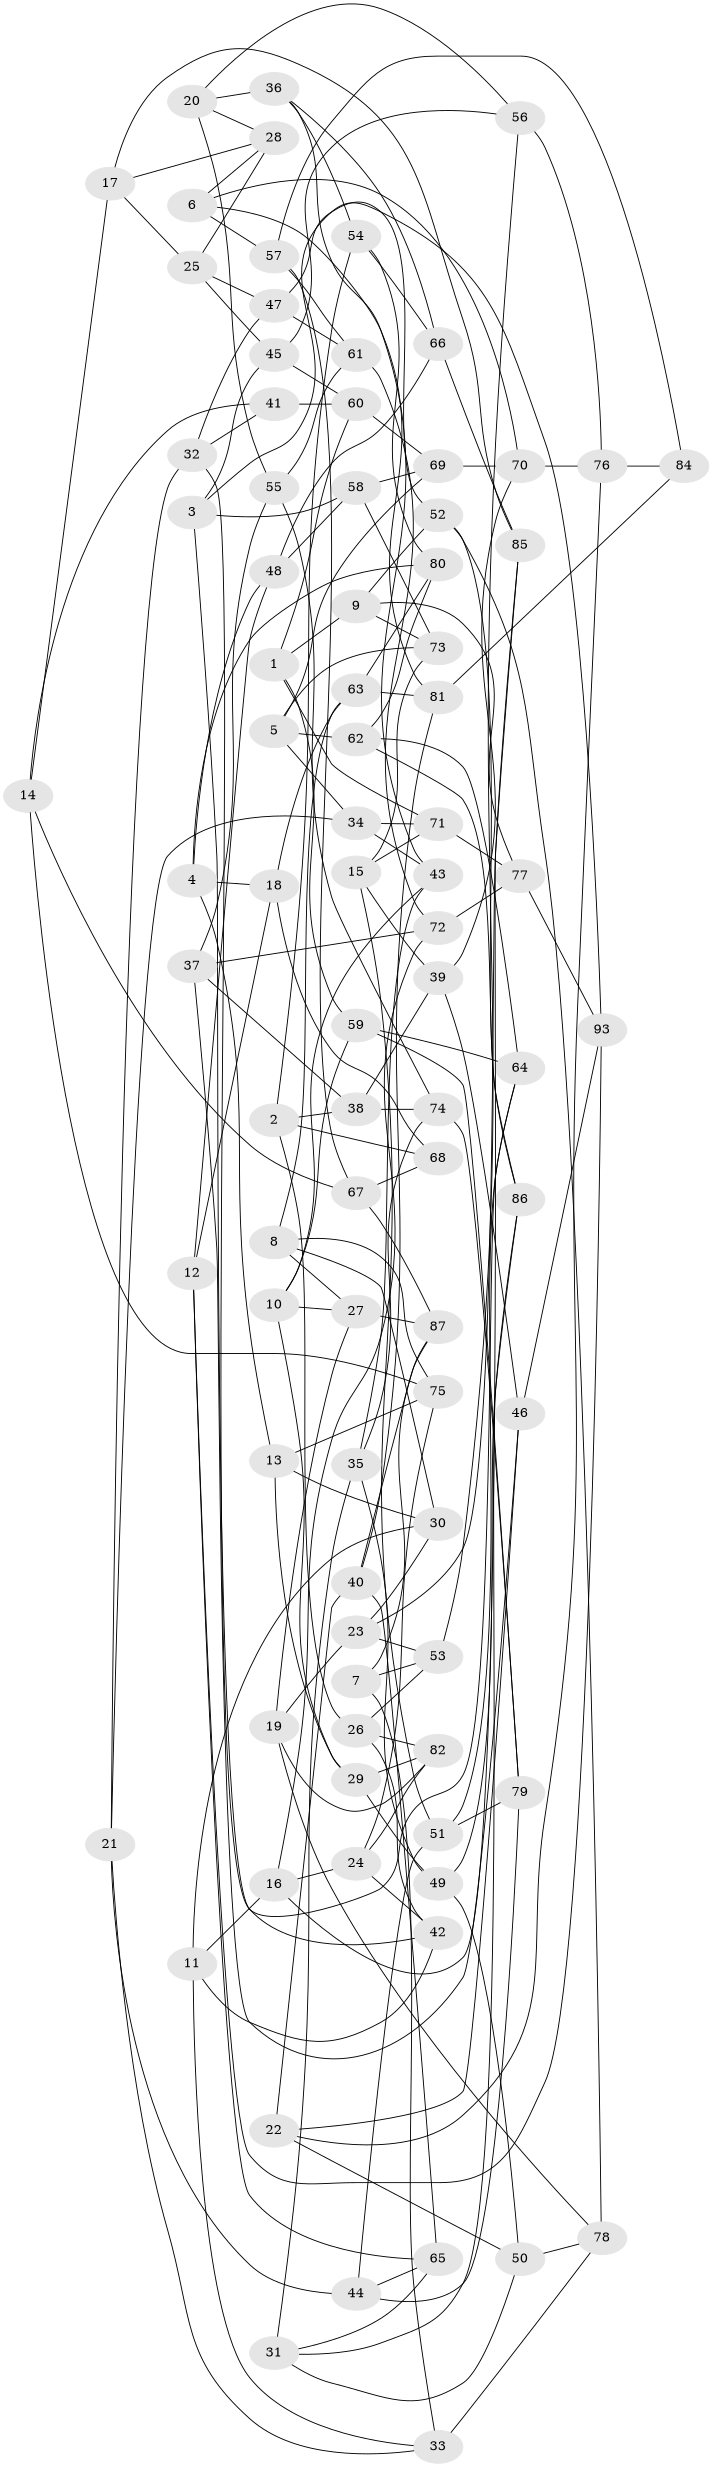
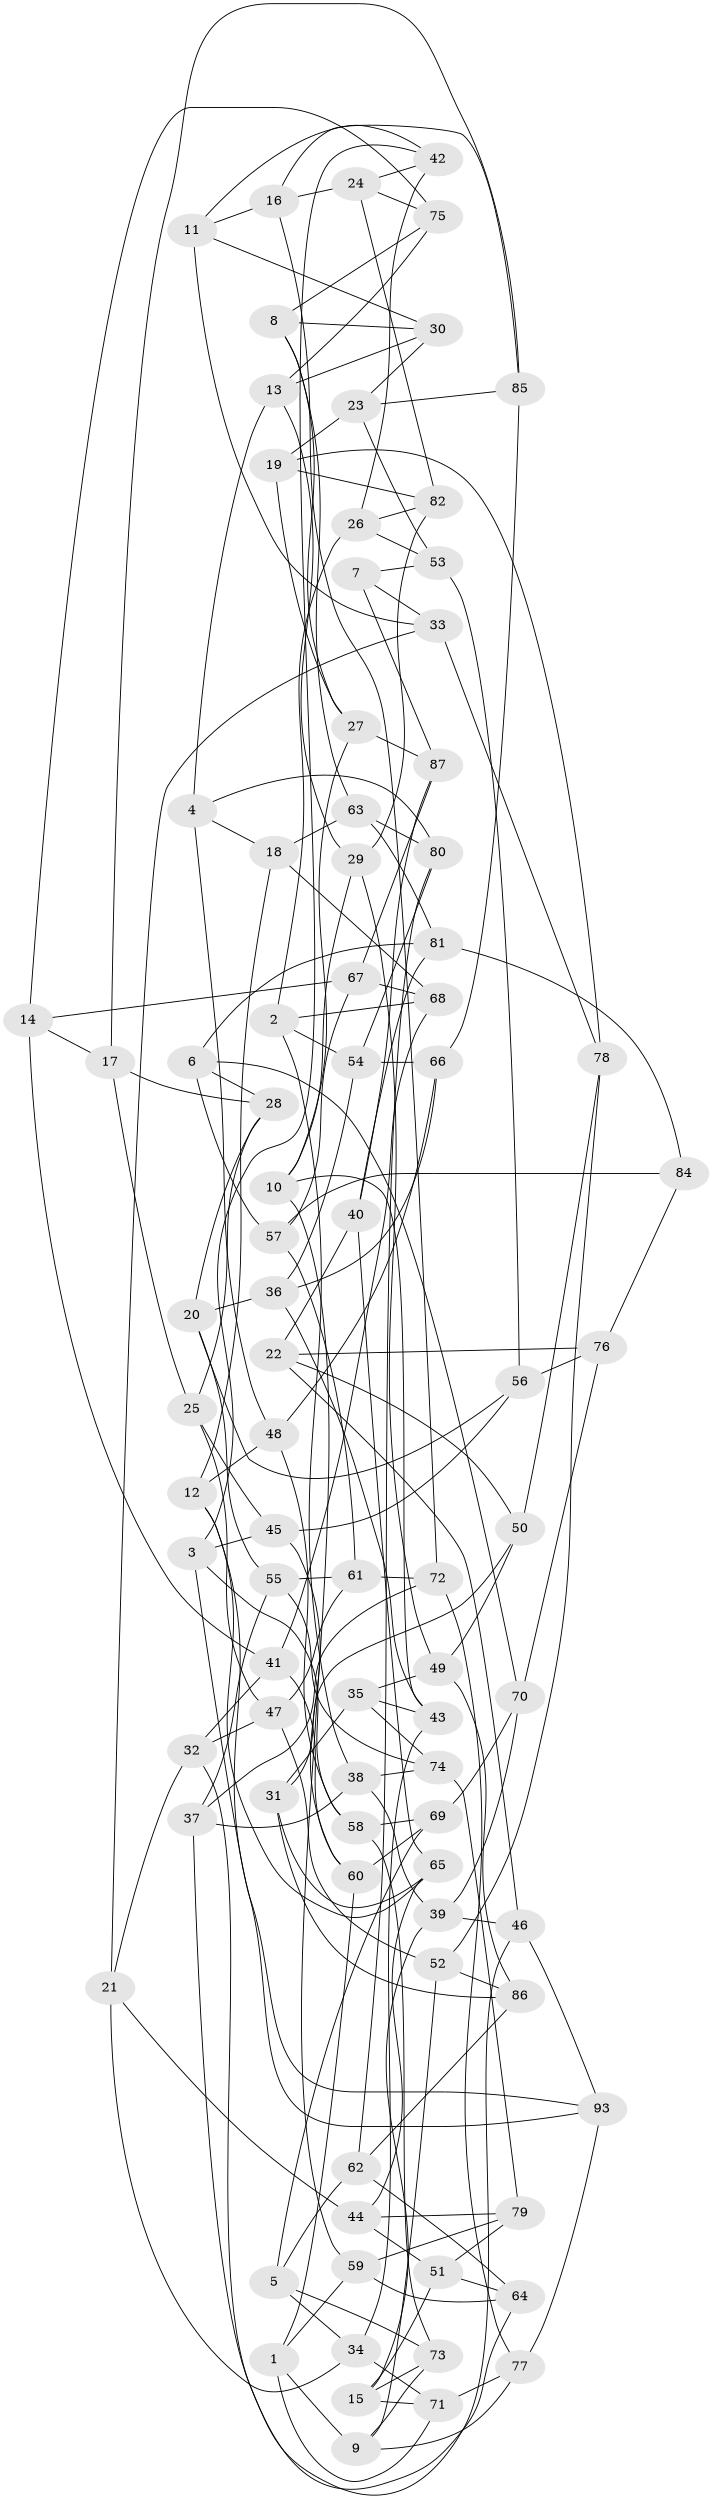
none -> (358, 1365)
